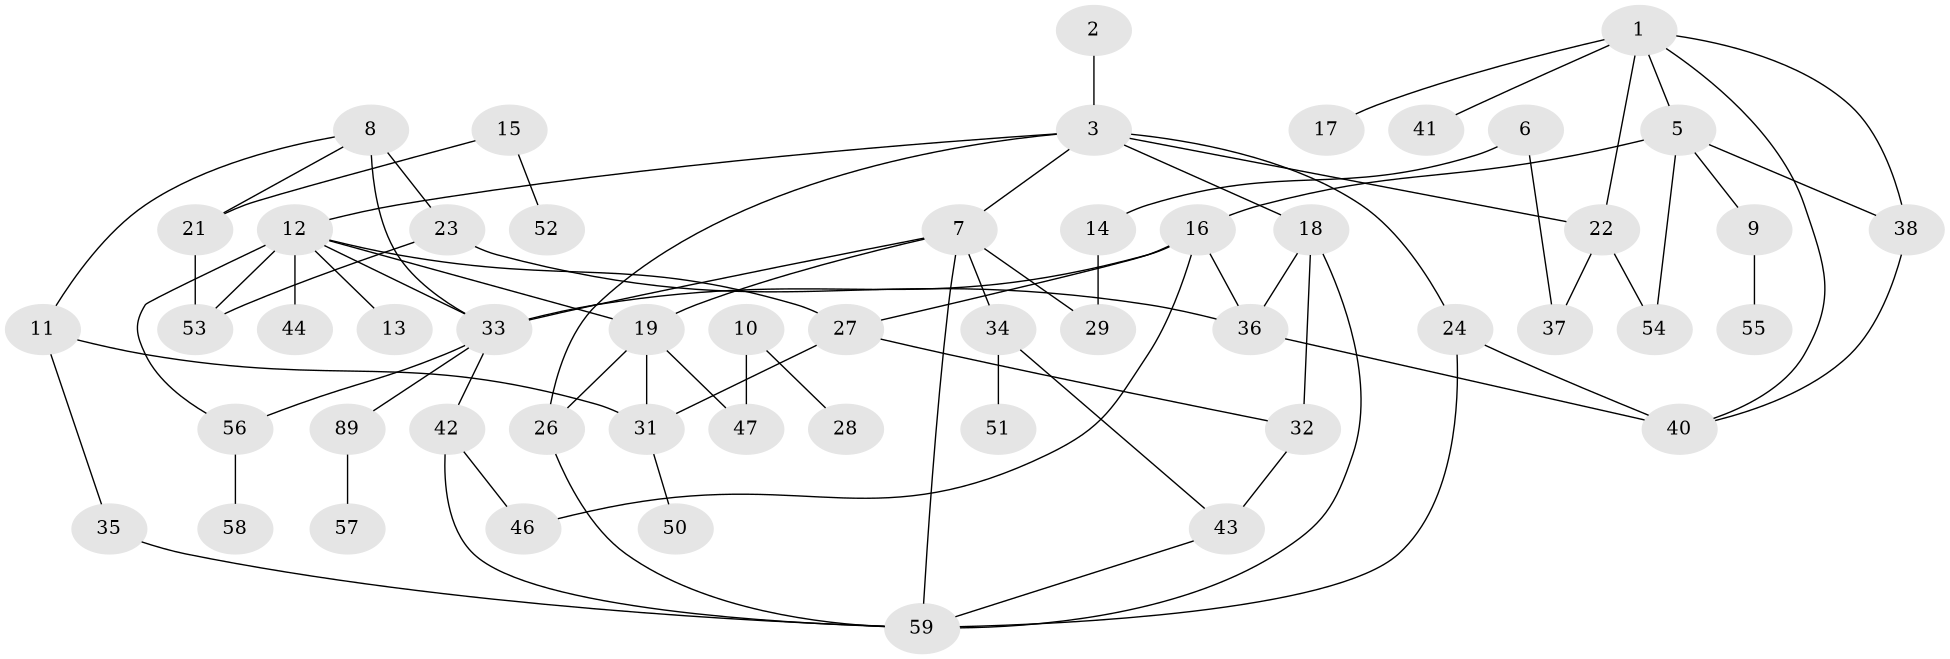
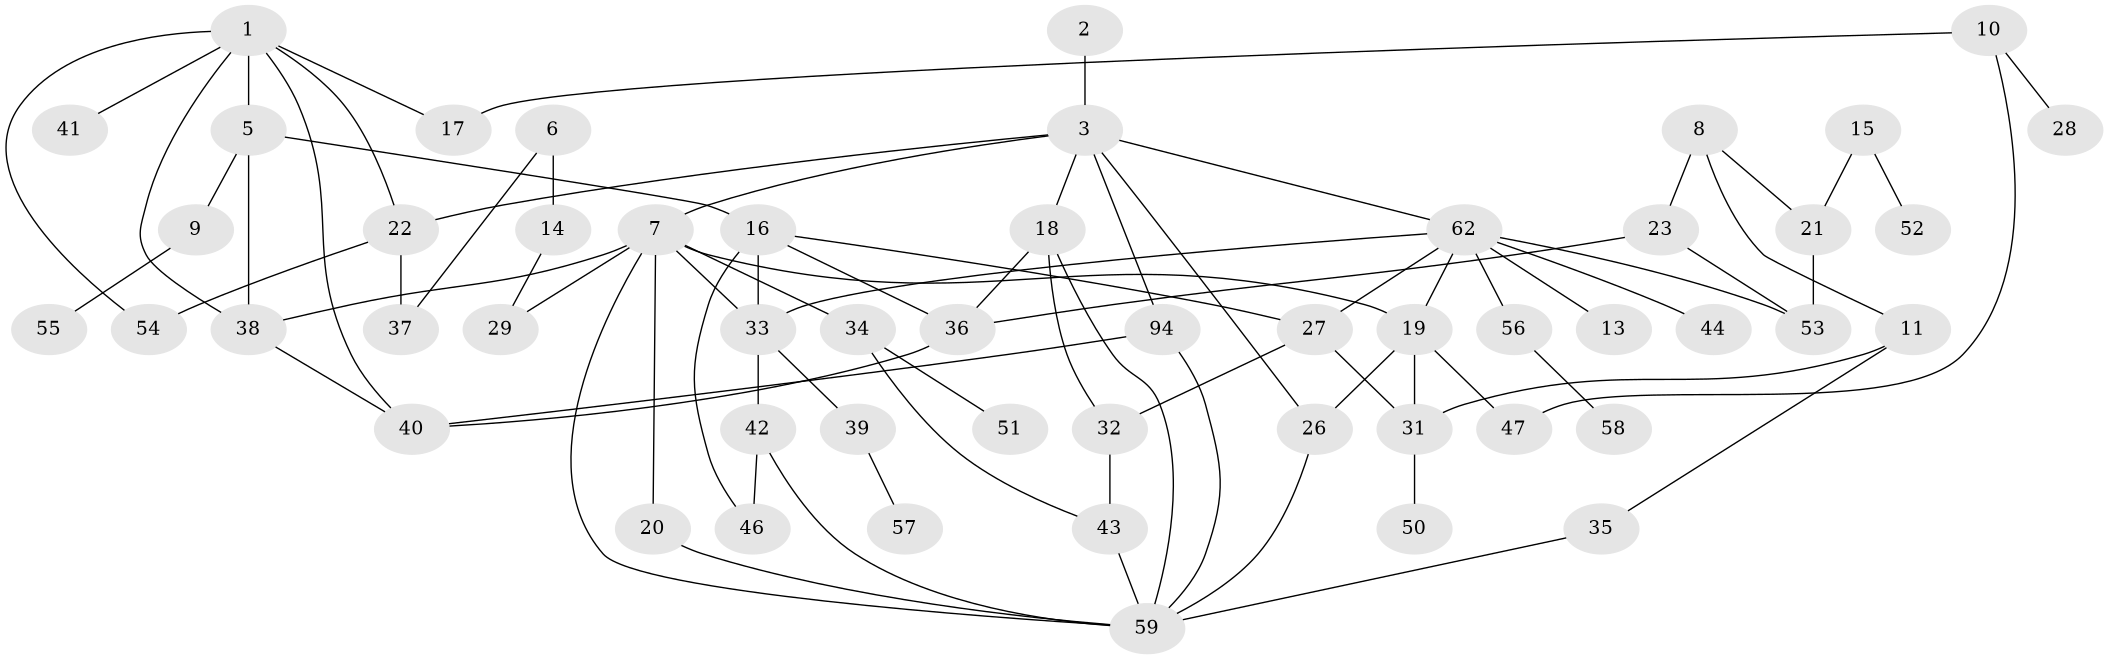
none -> (1215, 57)
(295, 230) -> (1464, 230)
(1667, 230) -> (12, 124)
(390, 240) -> none
none -> (456, 287)
(1455, 330) -> (1163, 330)
(367, 382) -> none
(348, 429) -> (858, 429)
none -> (653, 529)
